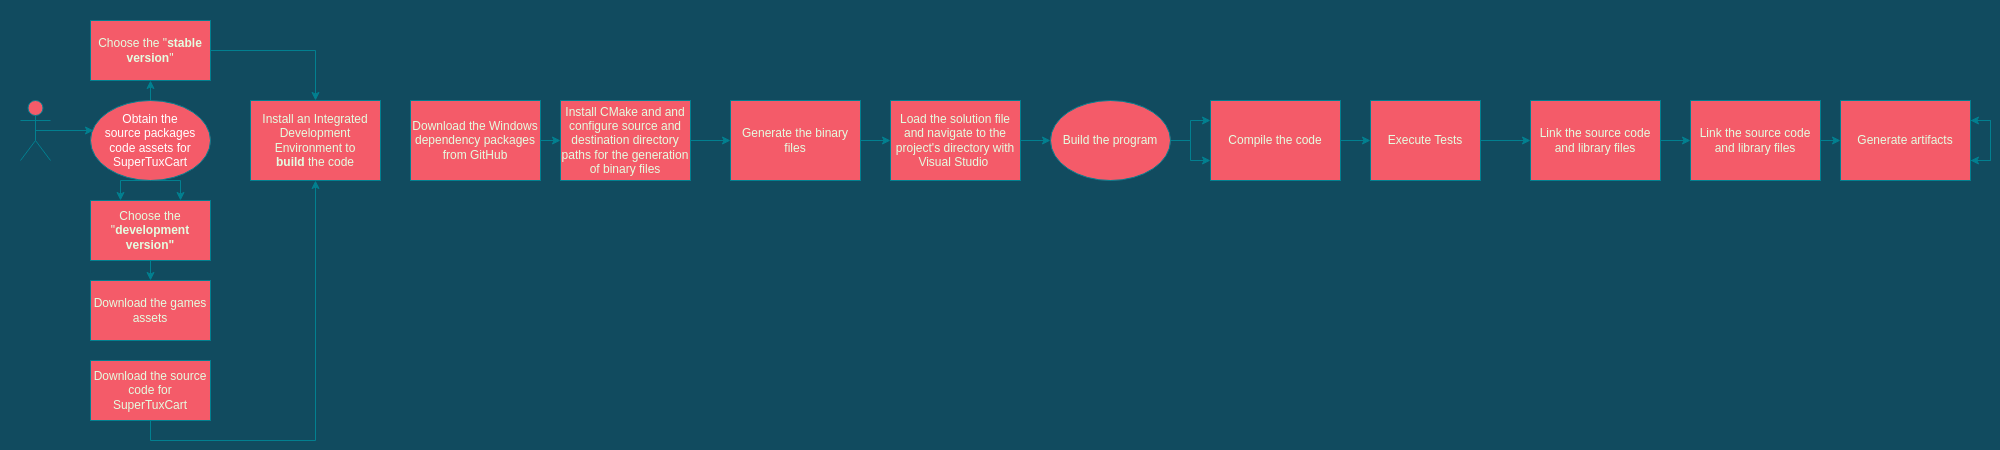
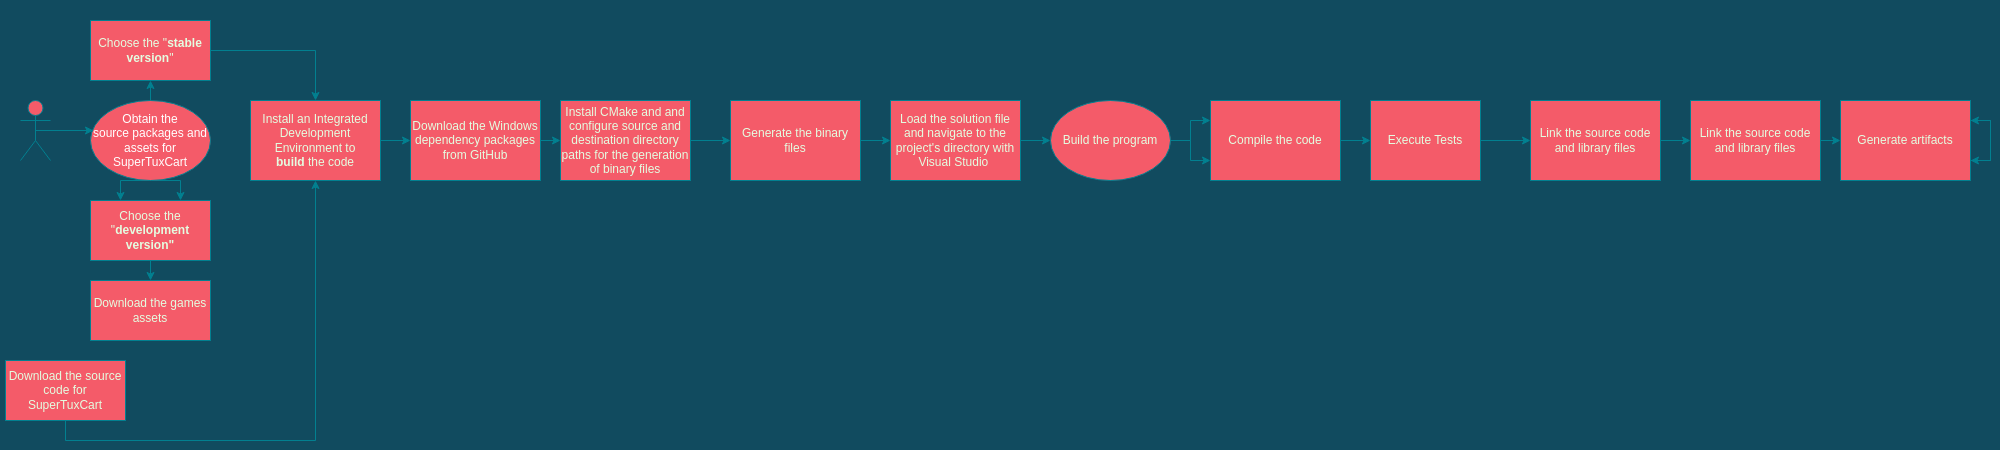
(151, 141) -> (151, 141)
none -> (400, 141)
(151, 391) -> (66, 391)
